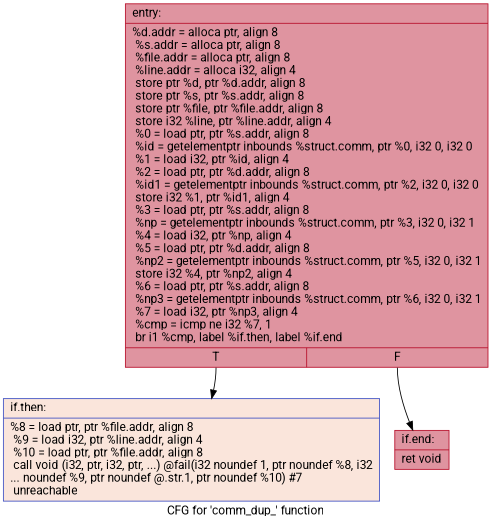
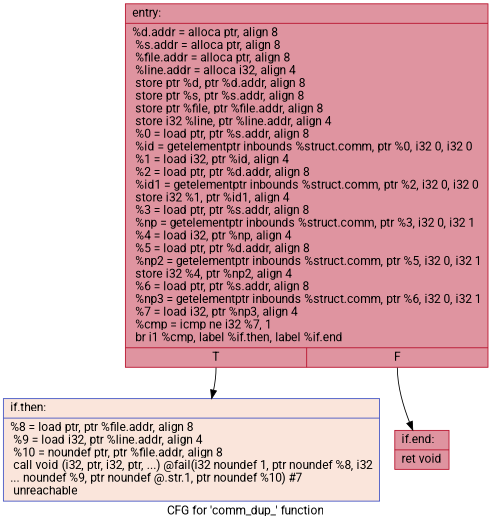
(107, 453) -> (116, 453)
